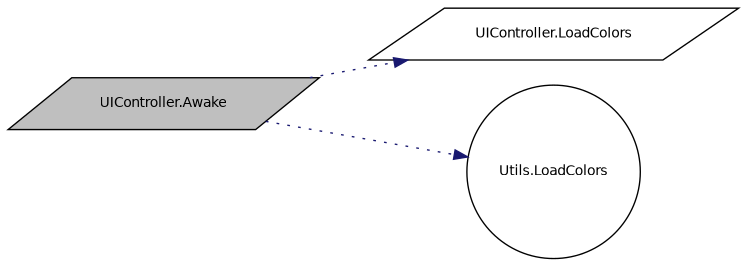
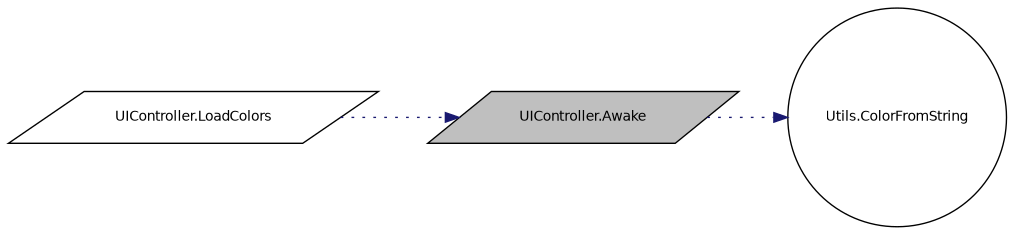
(352, 70) -> (393, 117)
(554, 172) -> (897, 117)
